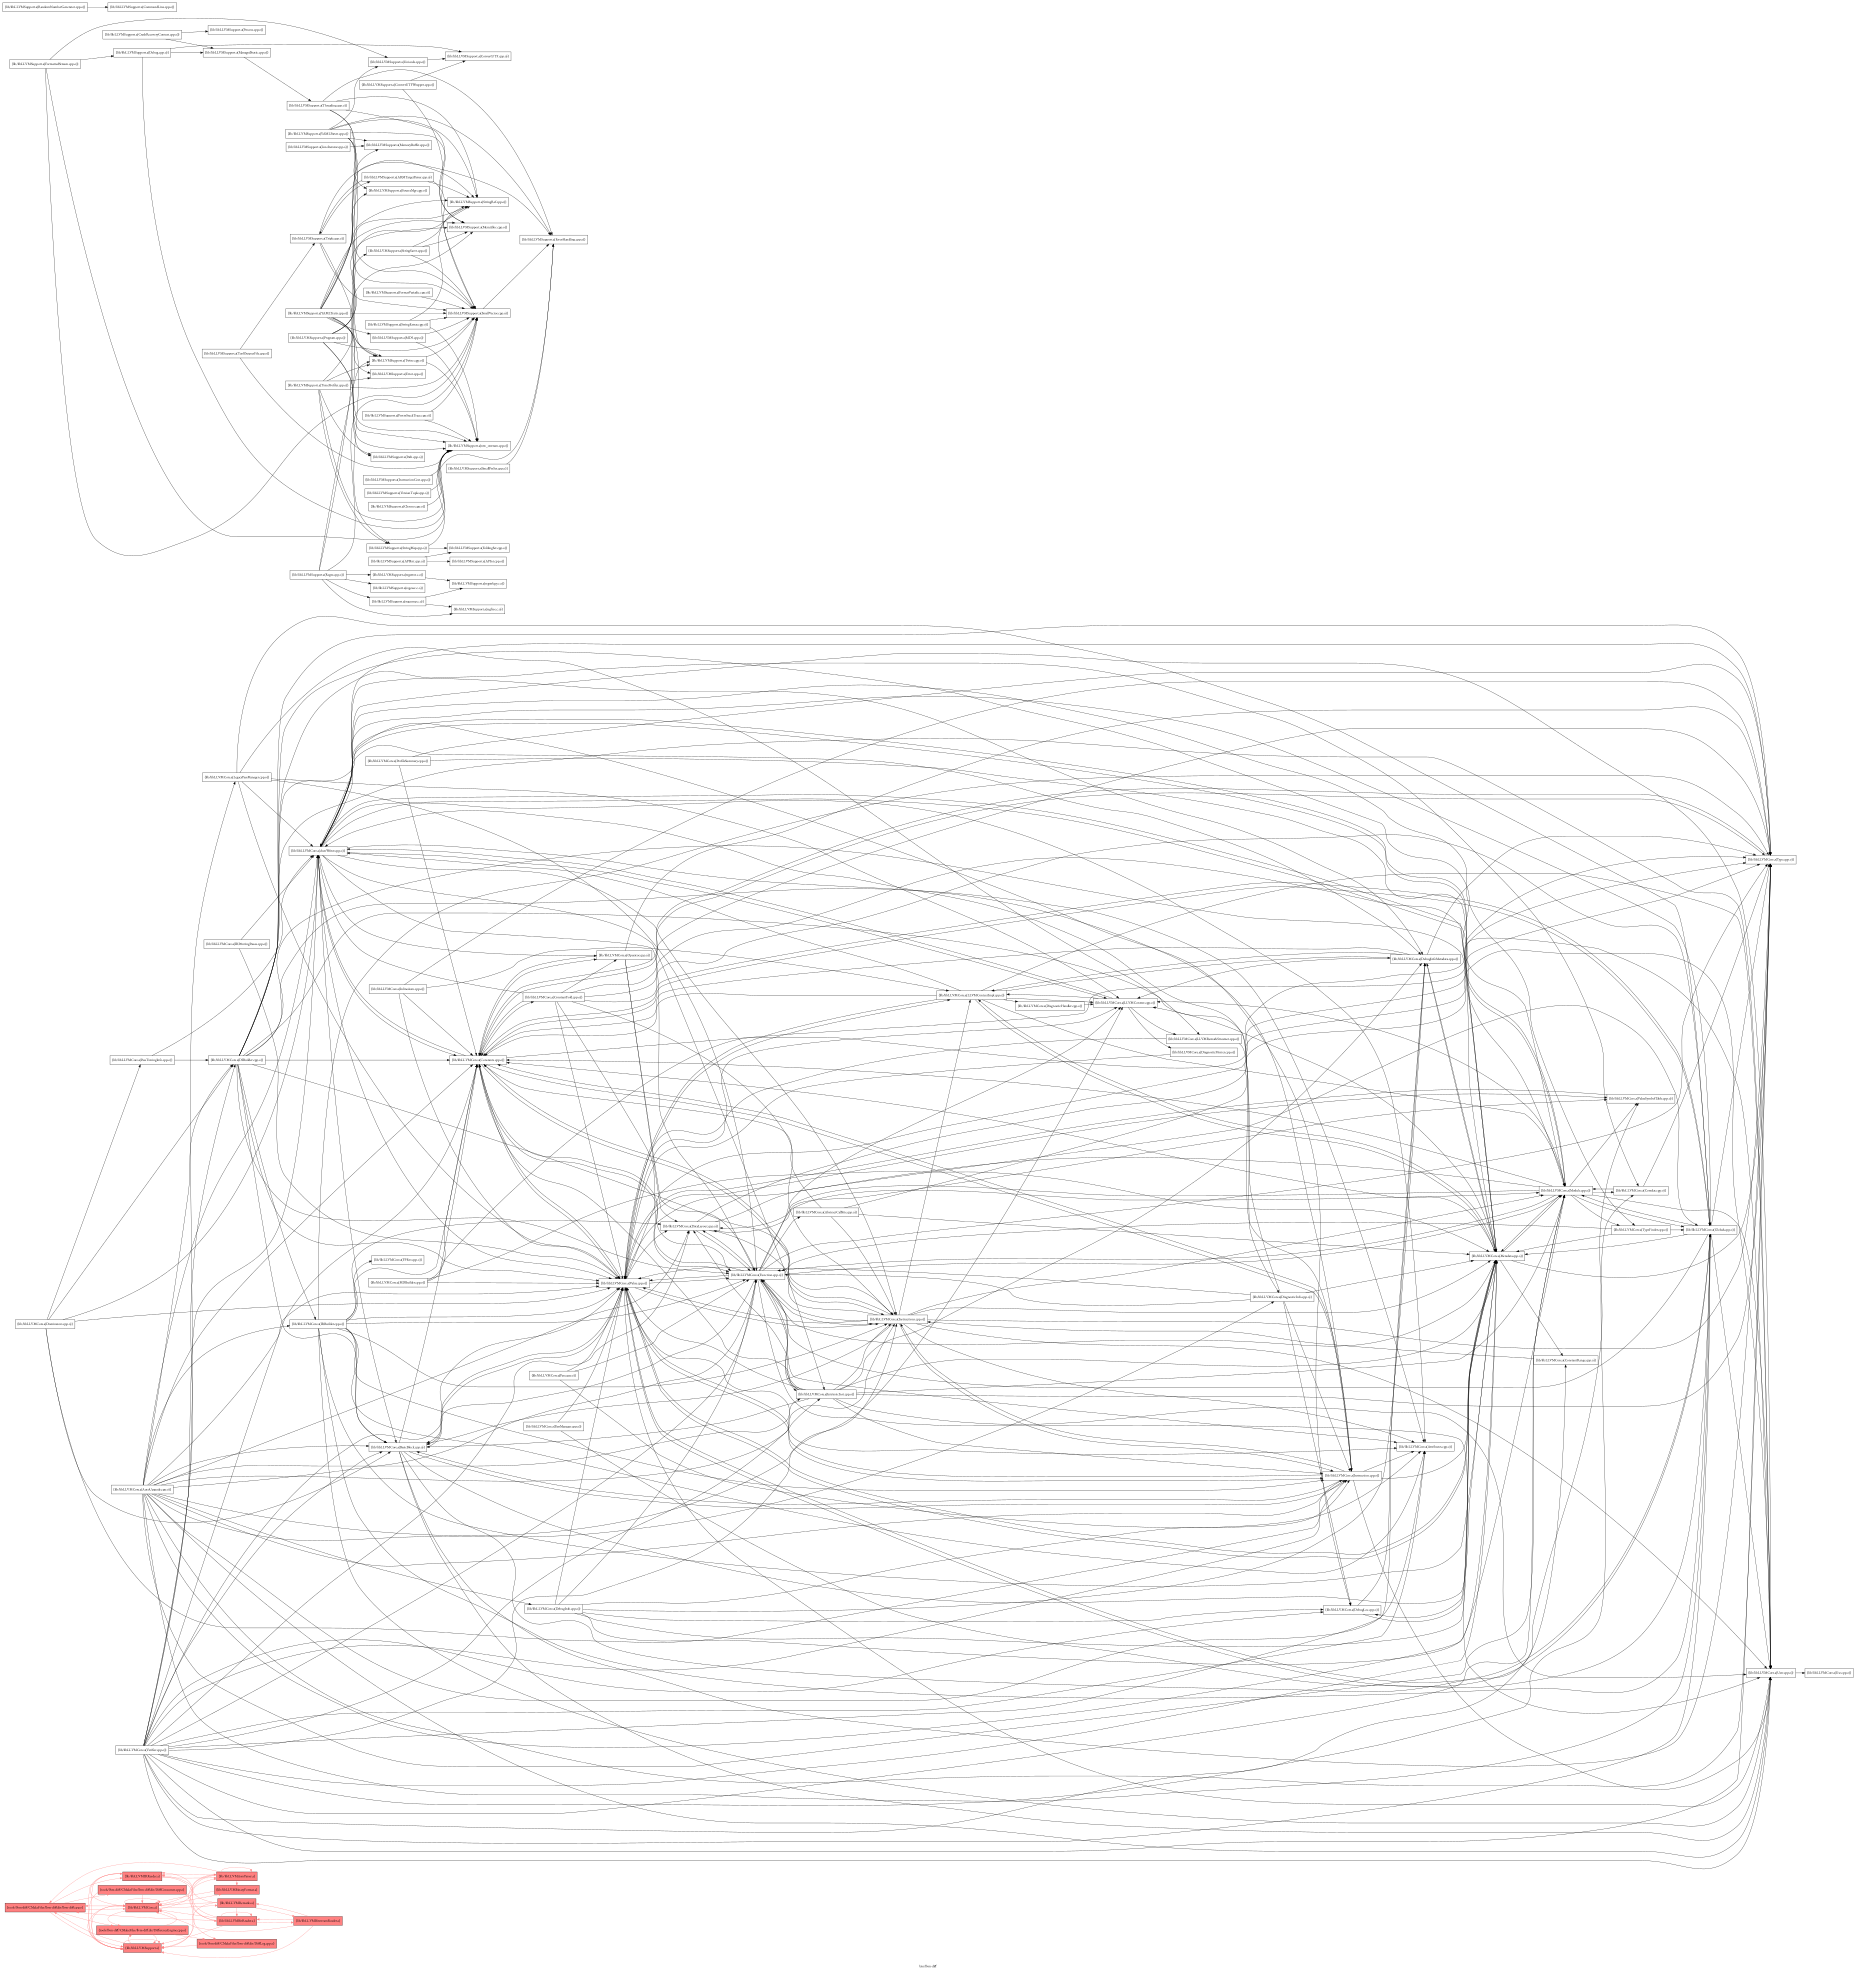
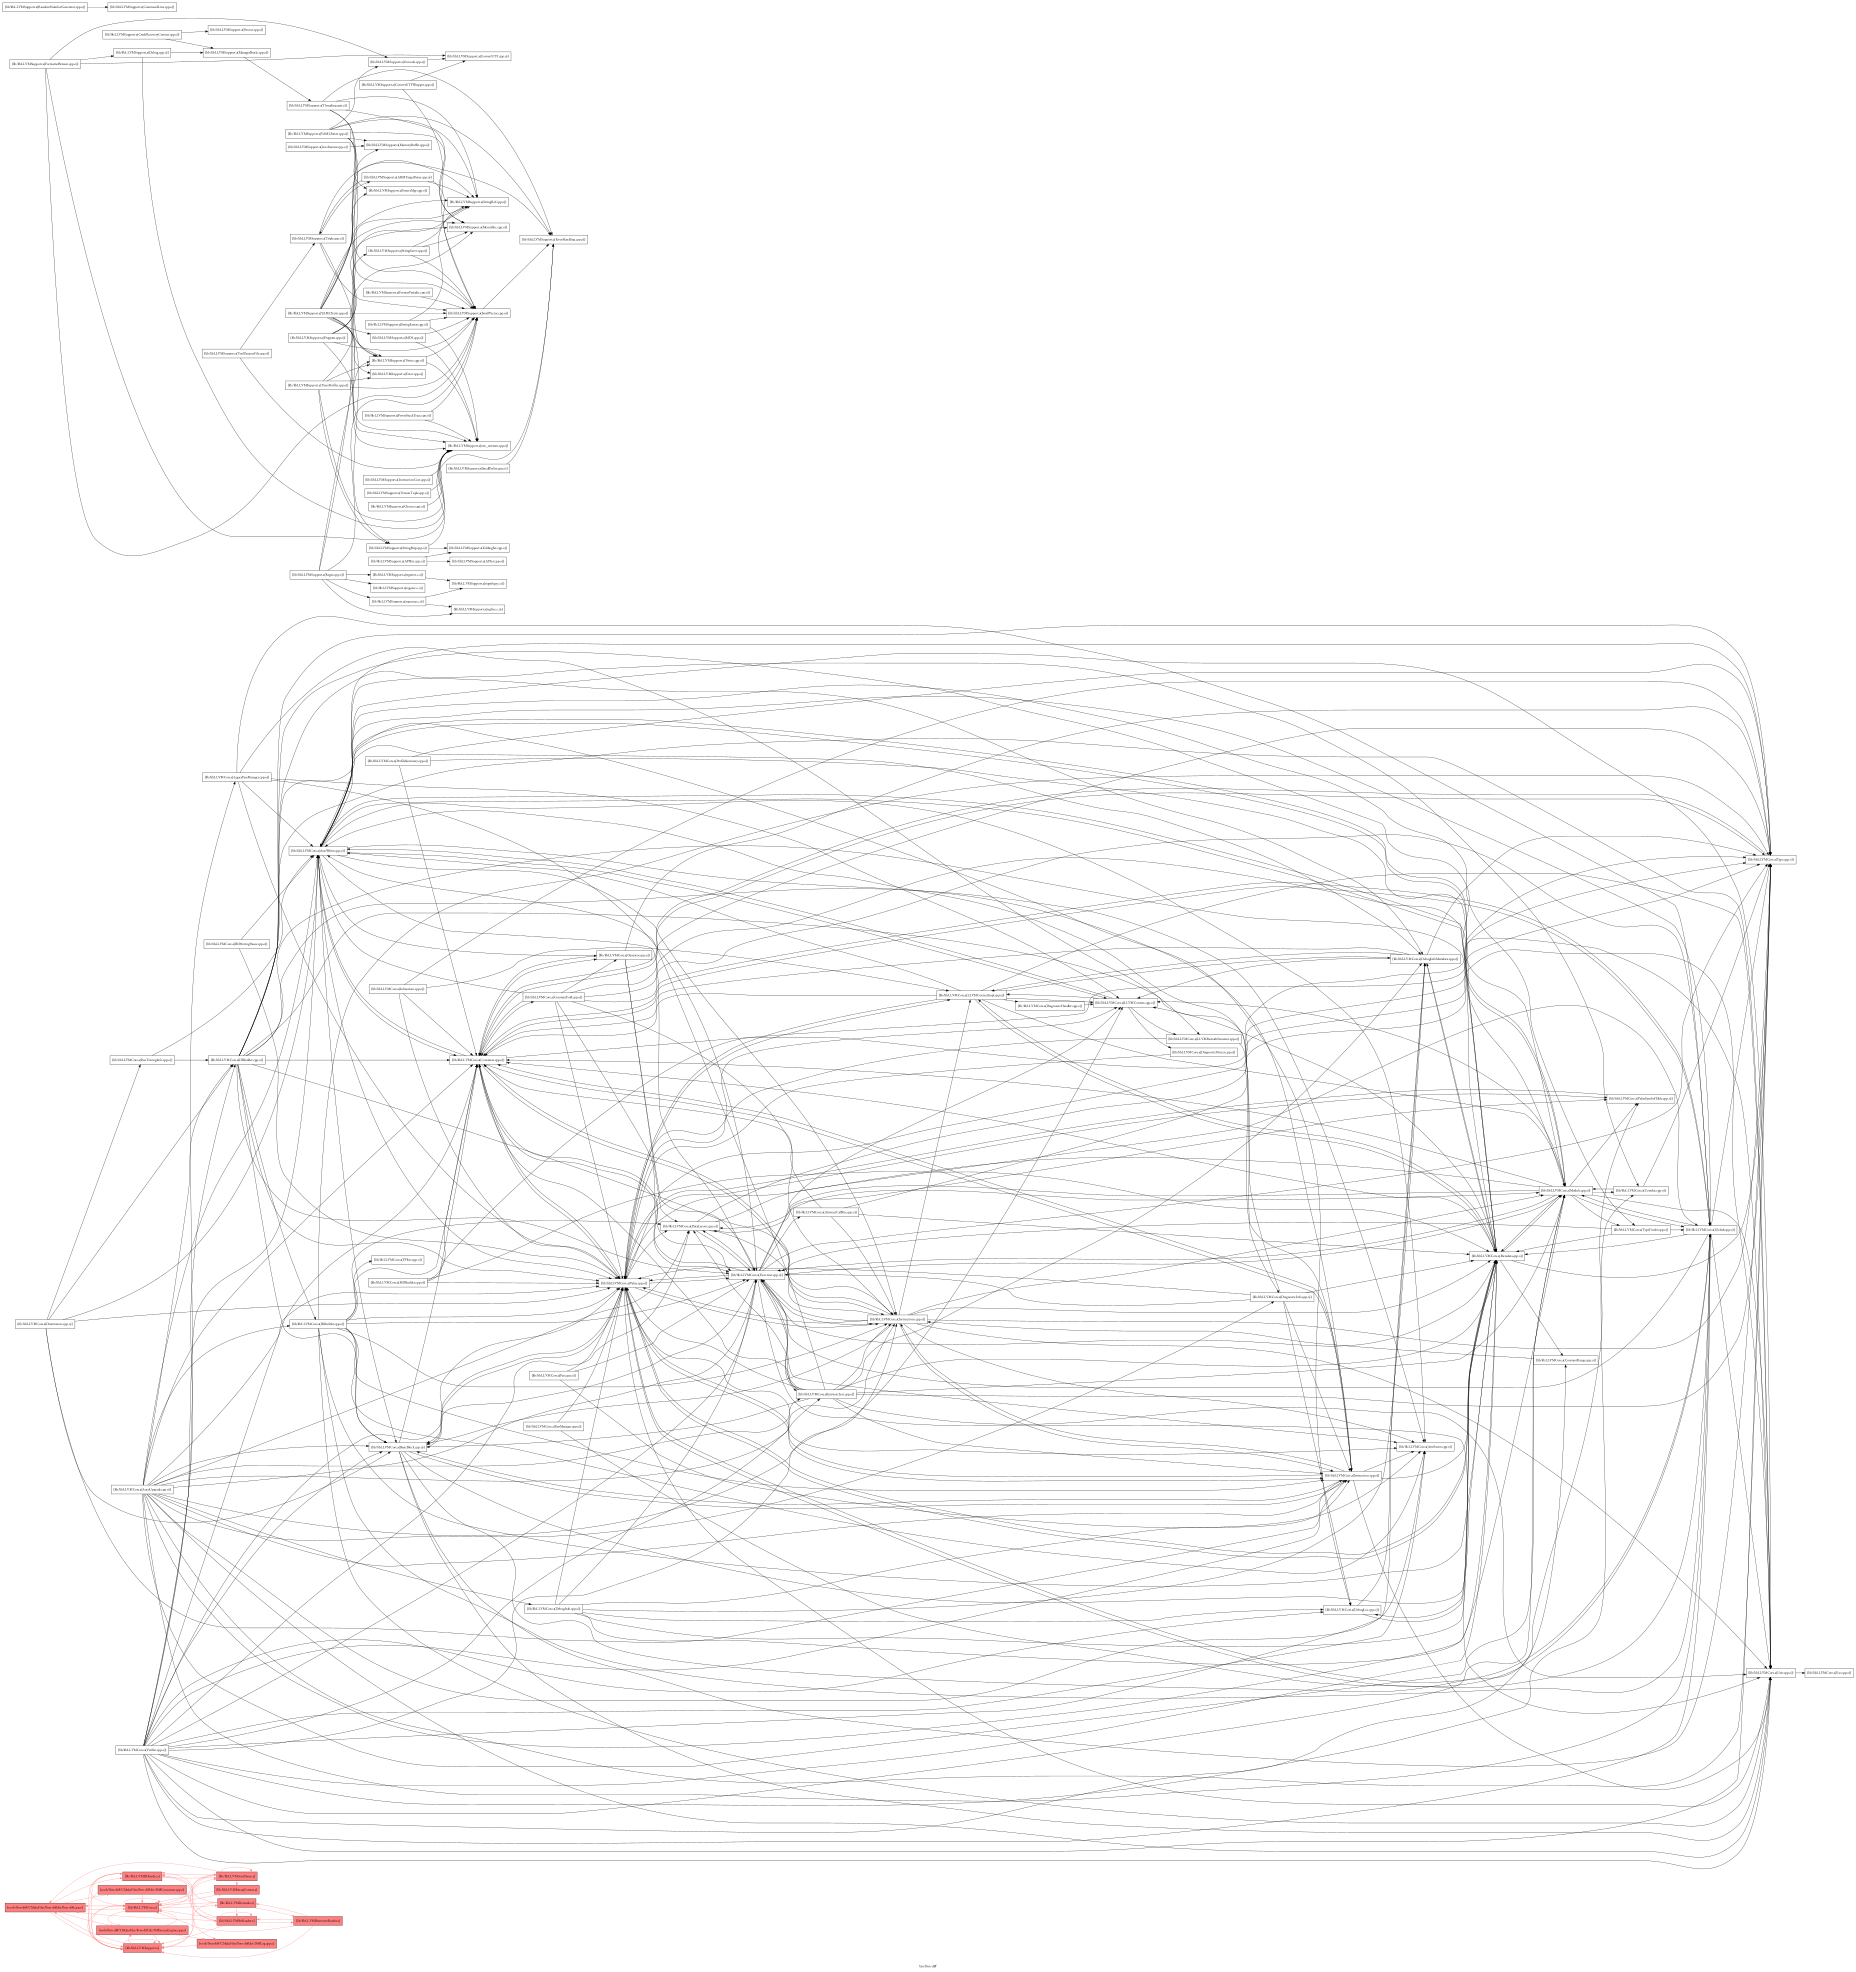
(315, 45) -> (262, 60)
(398, 457) -> none
(679, 1004) -> (682, 1007)
